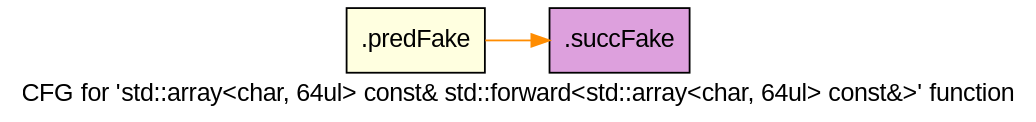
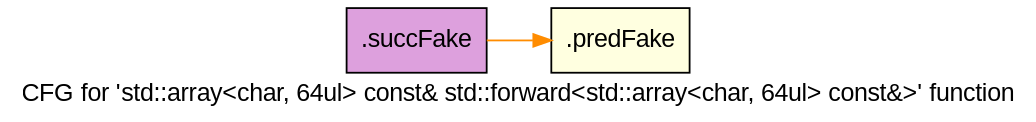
(508, 40) -> (510, 40)
